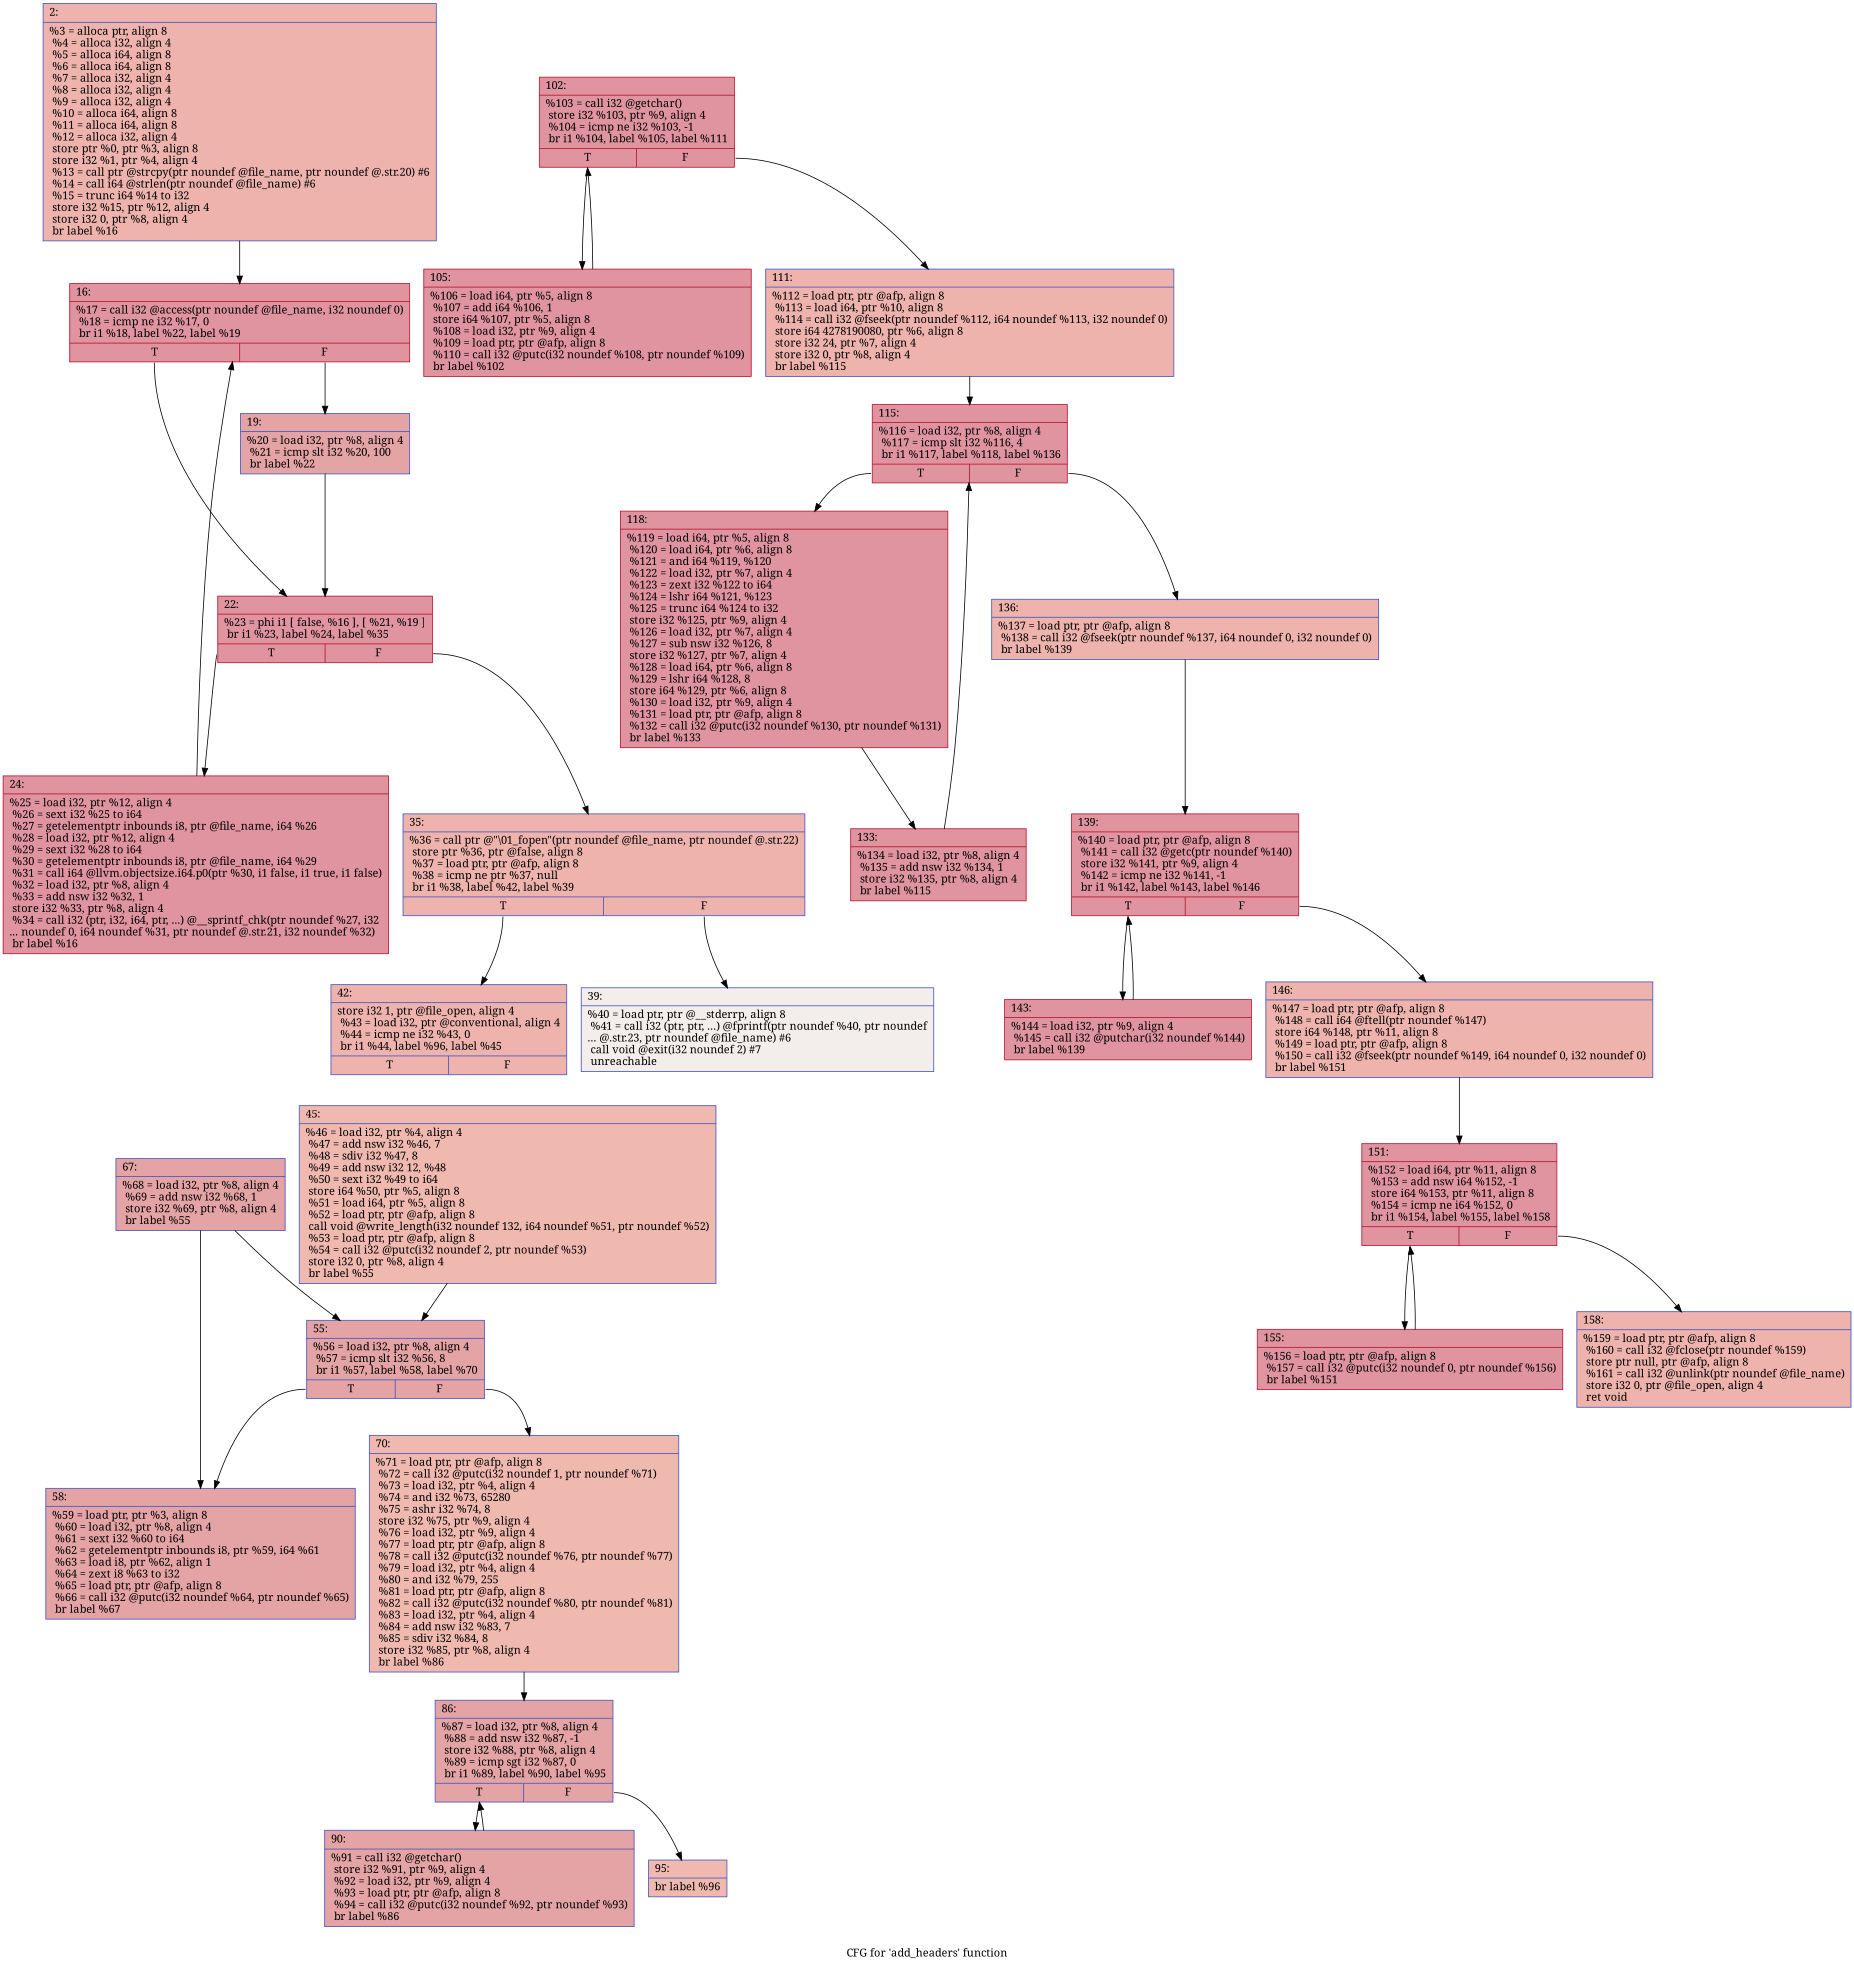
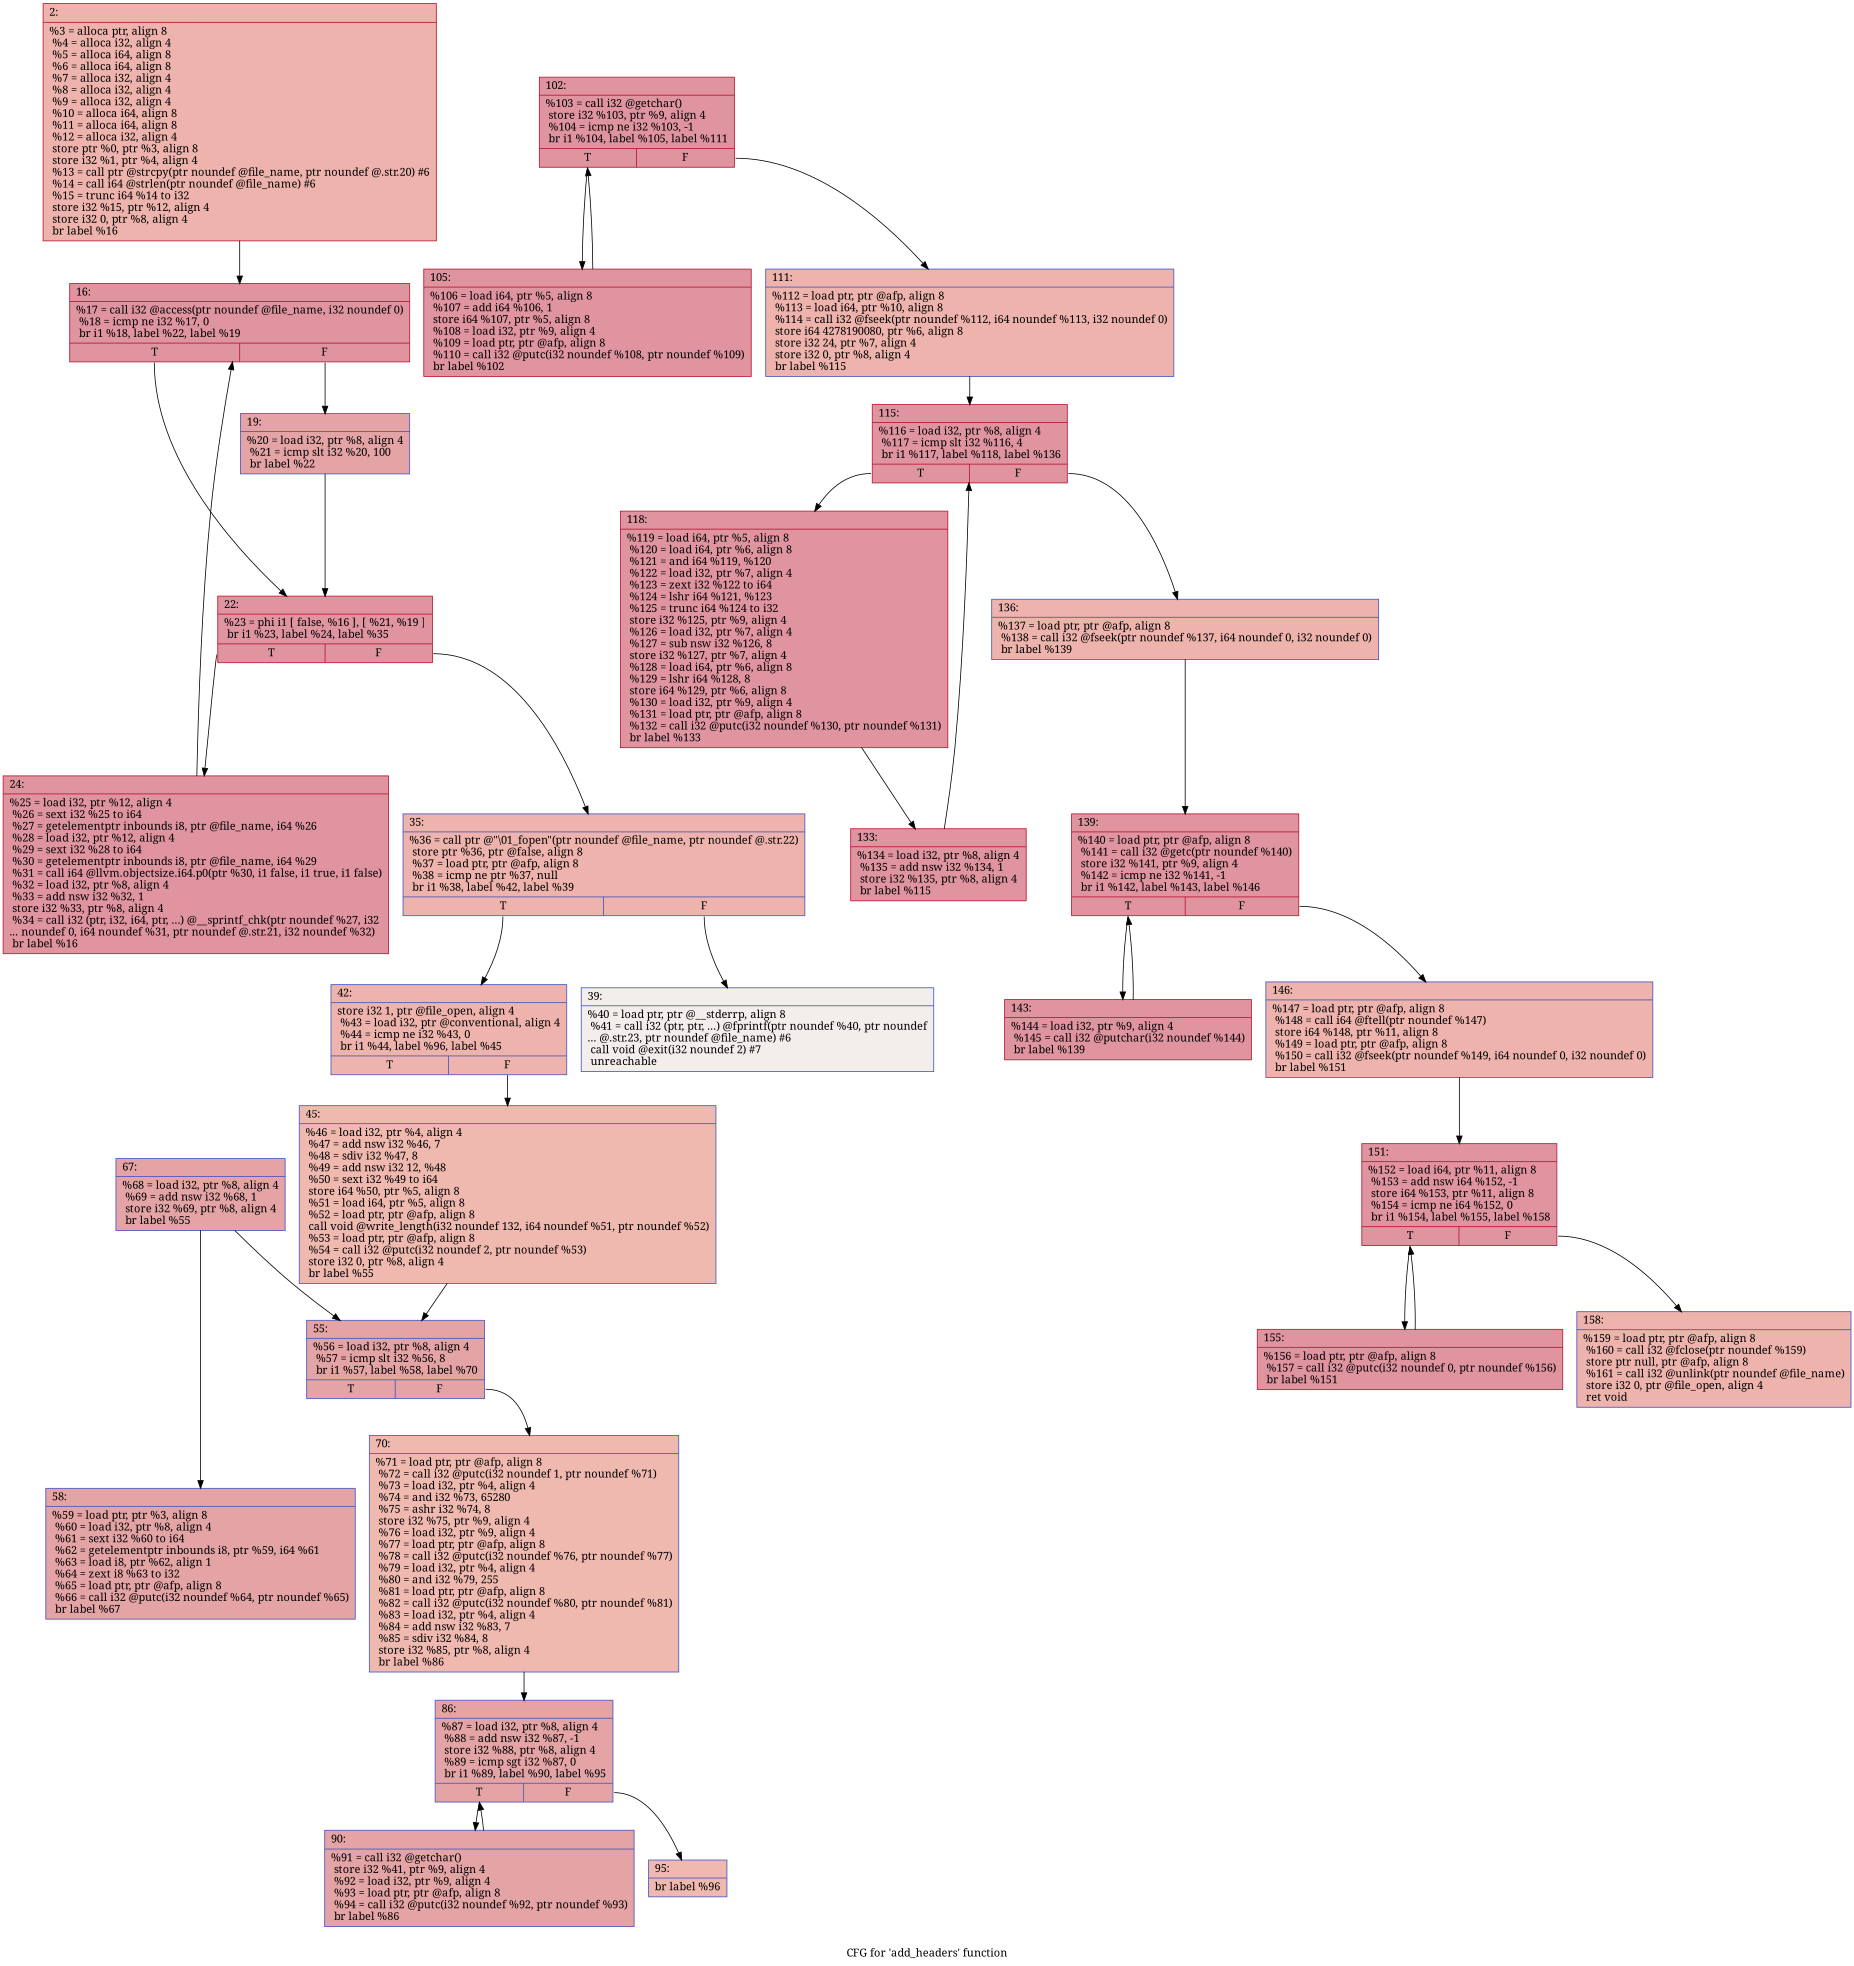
(240, 122) -> (240, 122)
none -> (508, 1087)
(248, 1421) -> none
(408, 1870) -> (408, 1870)
